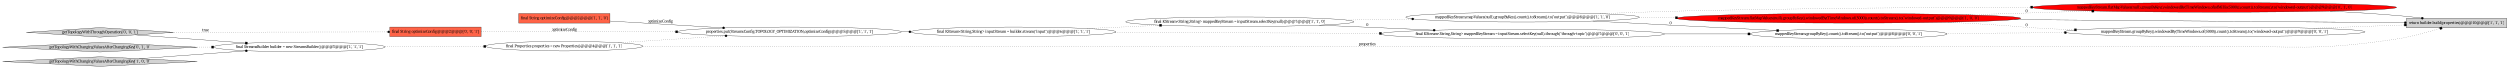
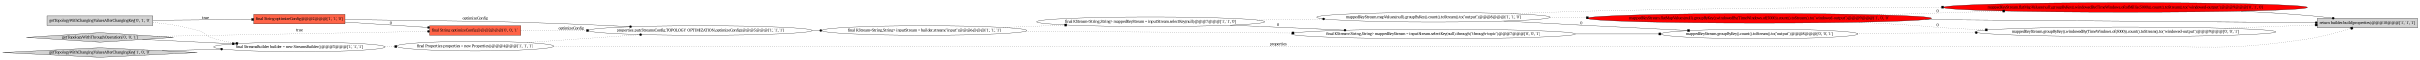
none -> (202, 20)
none -> (386, 25)
(100, 47) -> (100, 21)
